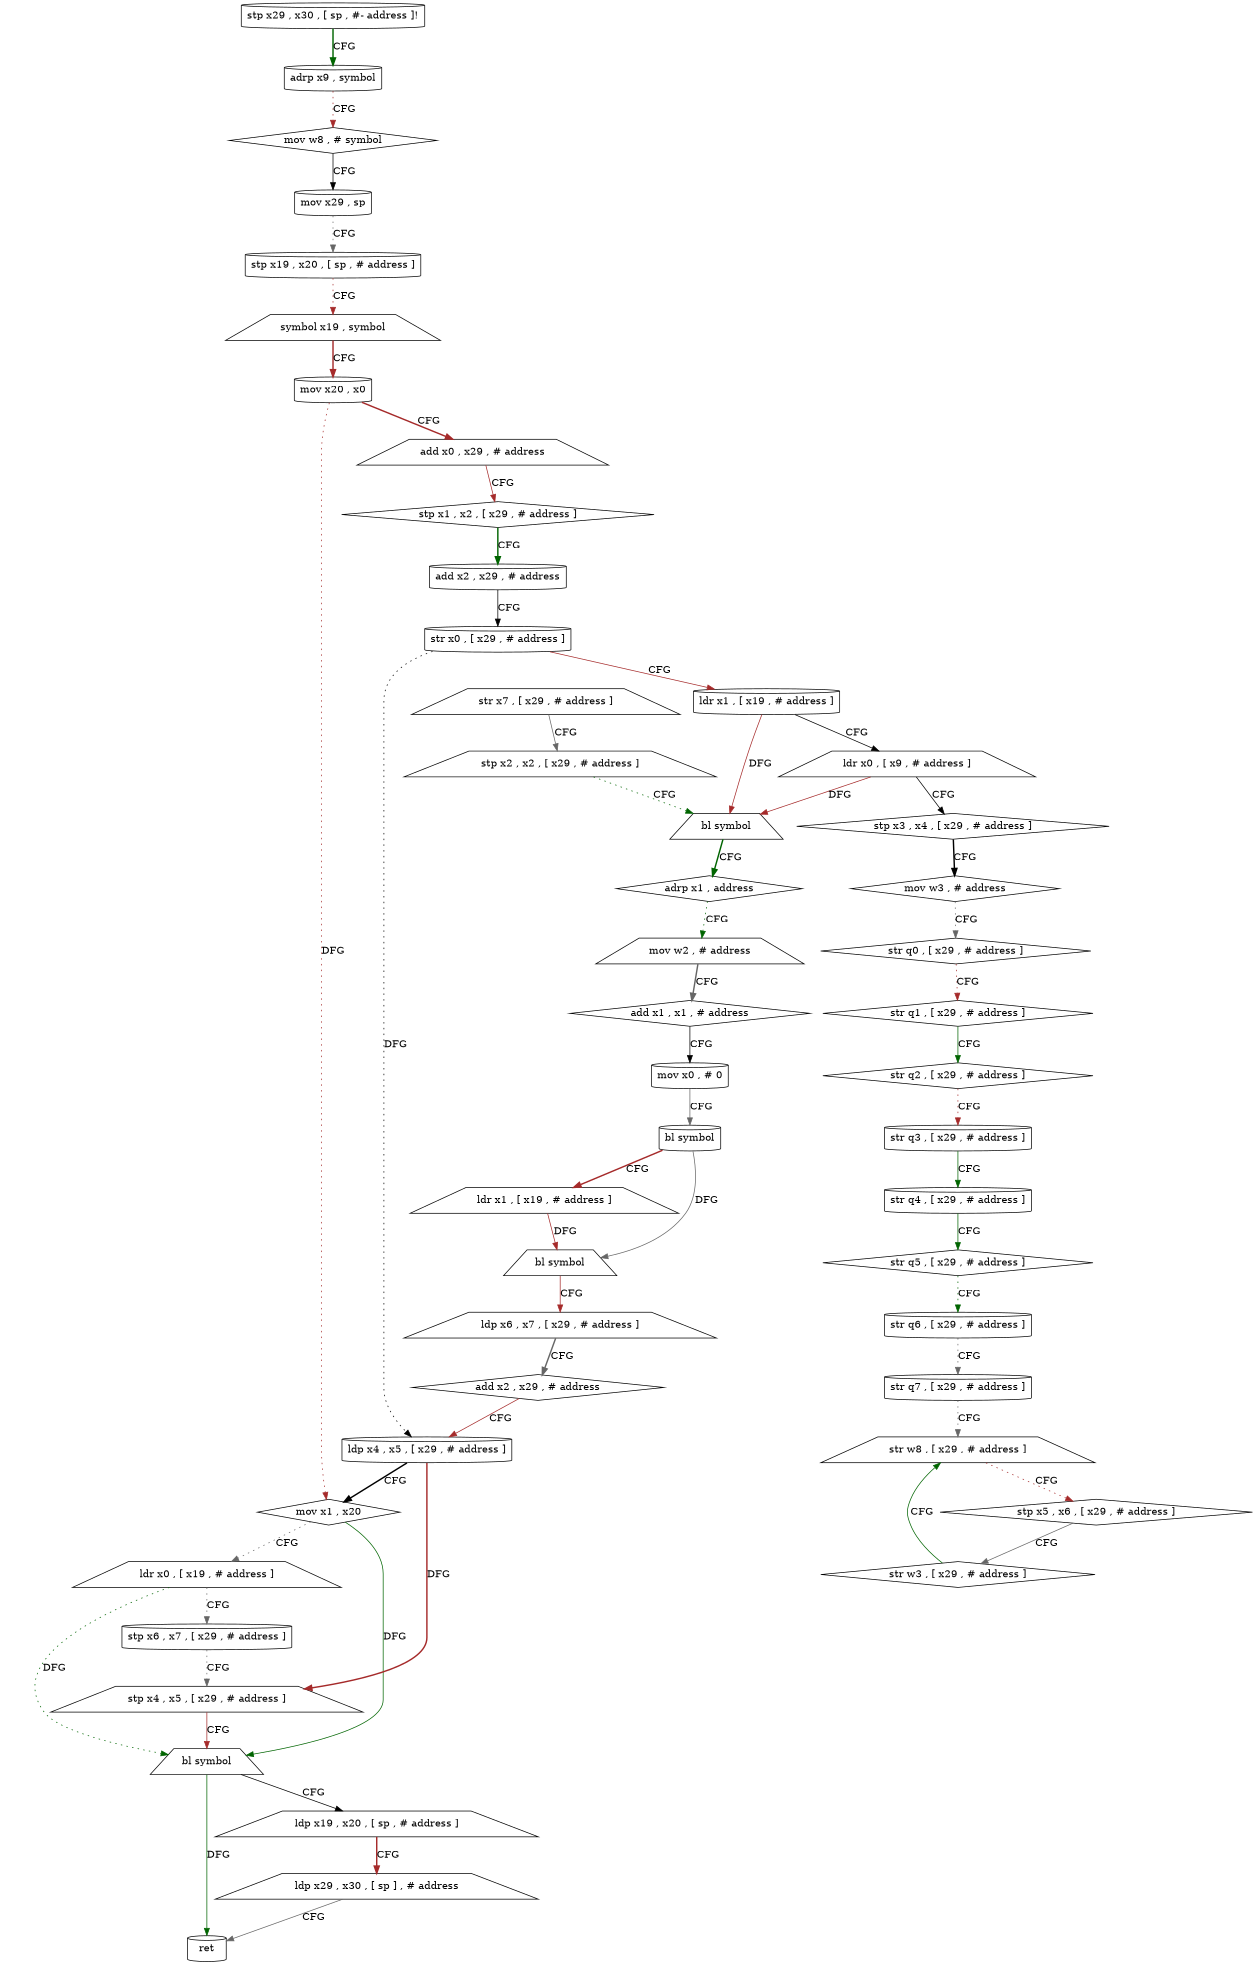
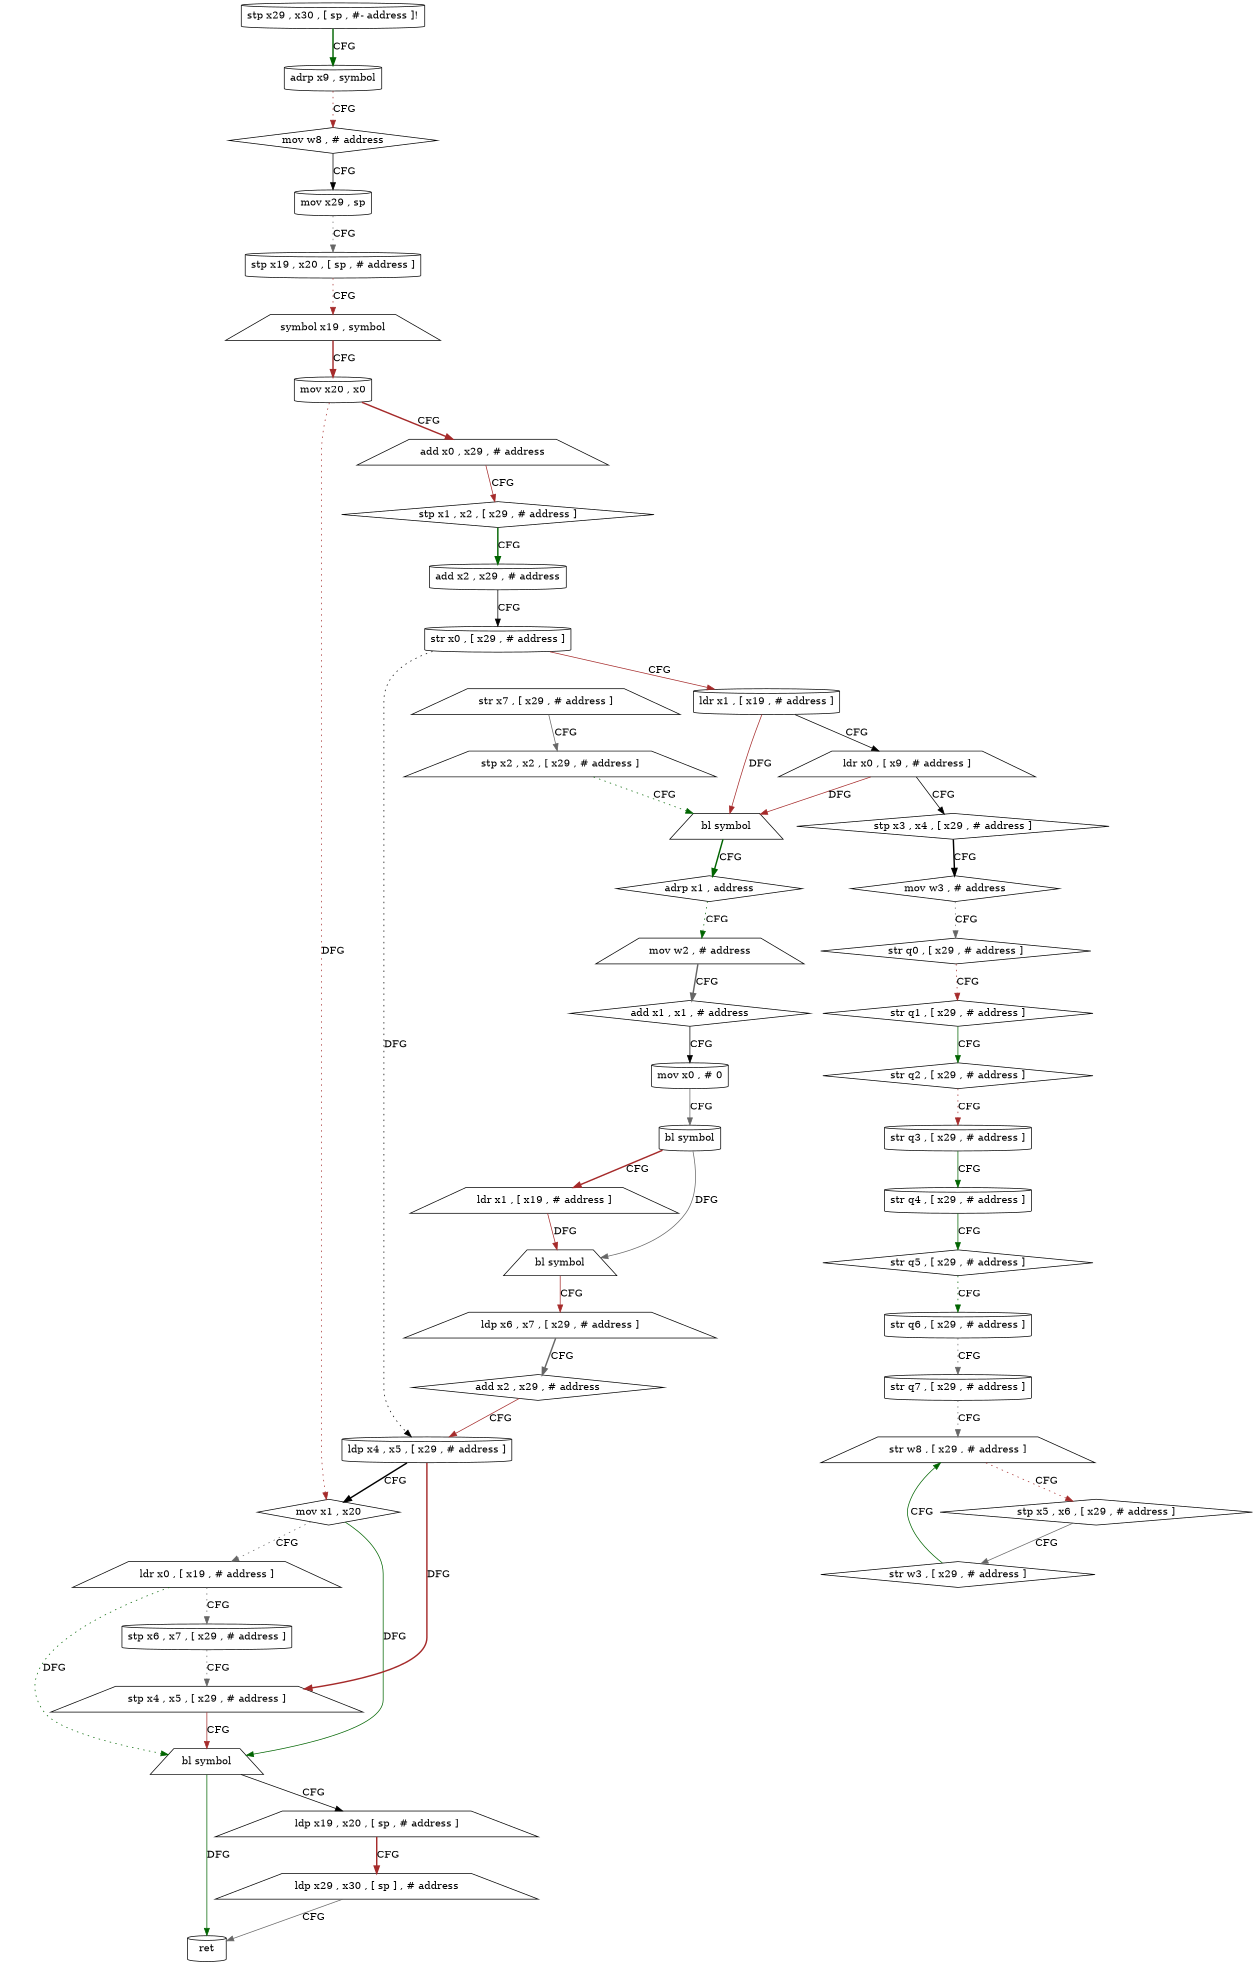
(333, 140) -> (333, 140)
